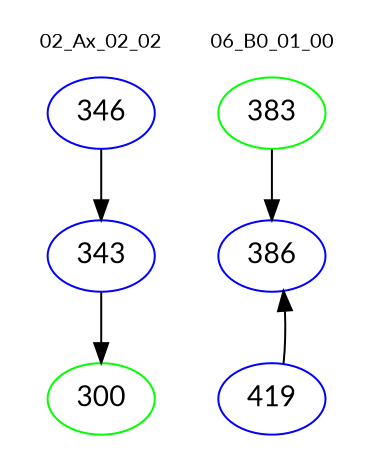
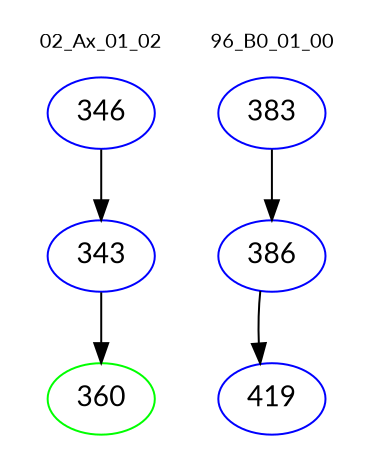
(101, 43) -> (101, 43)
(273, 43) -> (273, 43)
(272, 113) -> (272, 113)
(285, 337) -> (259, 317)
(101, 399) -> (101, 399)
